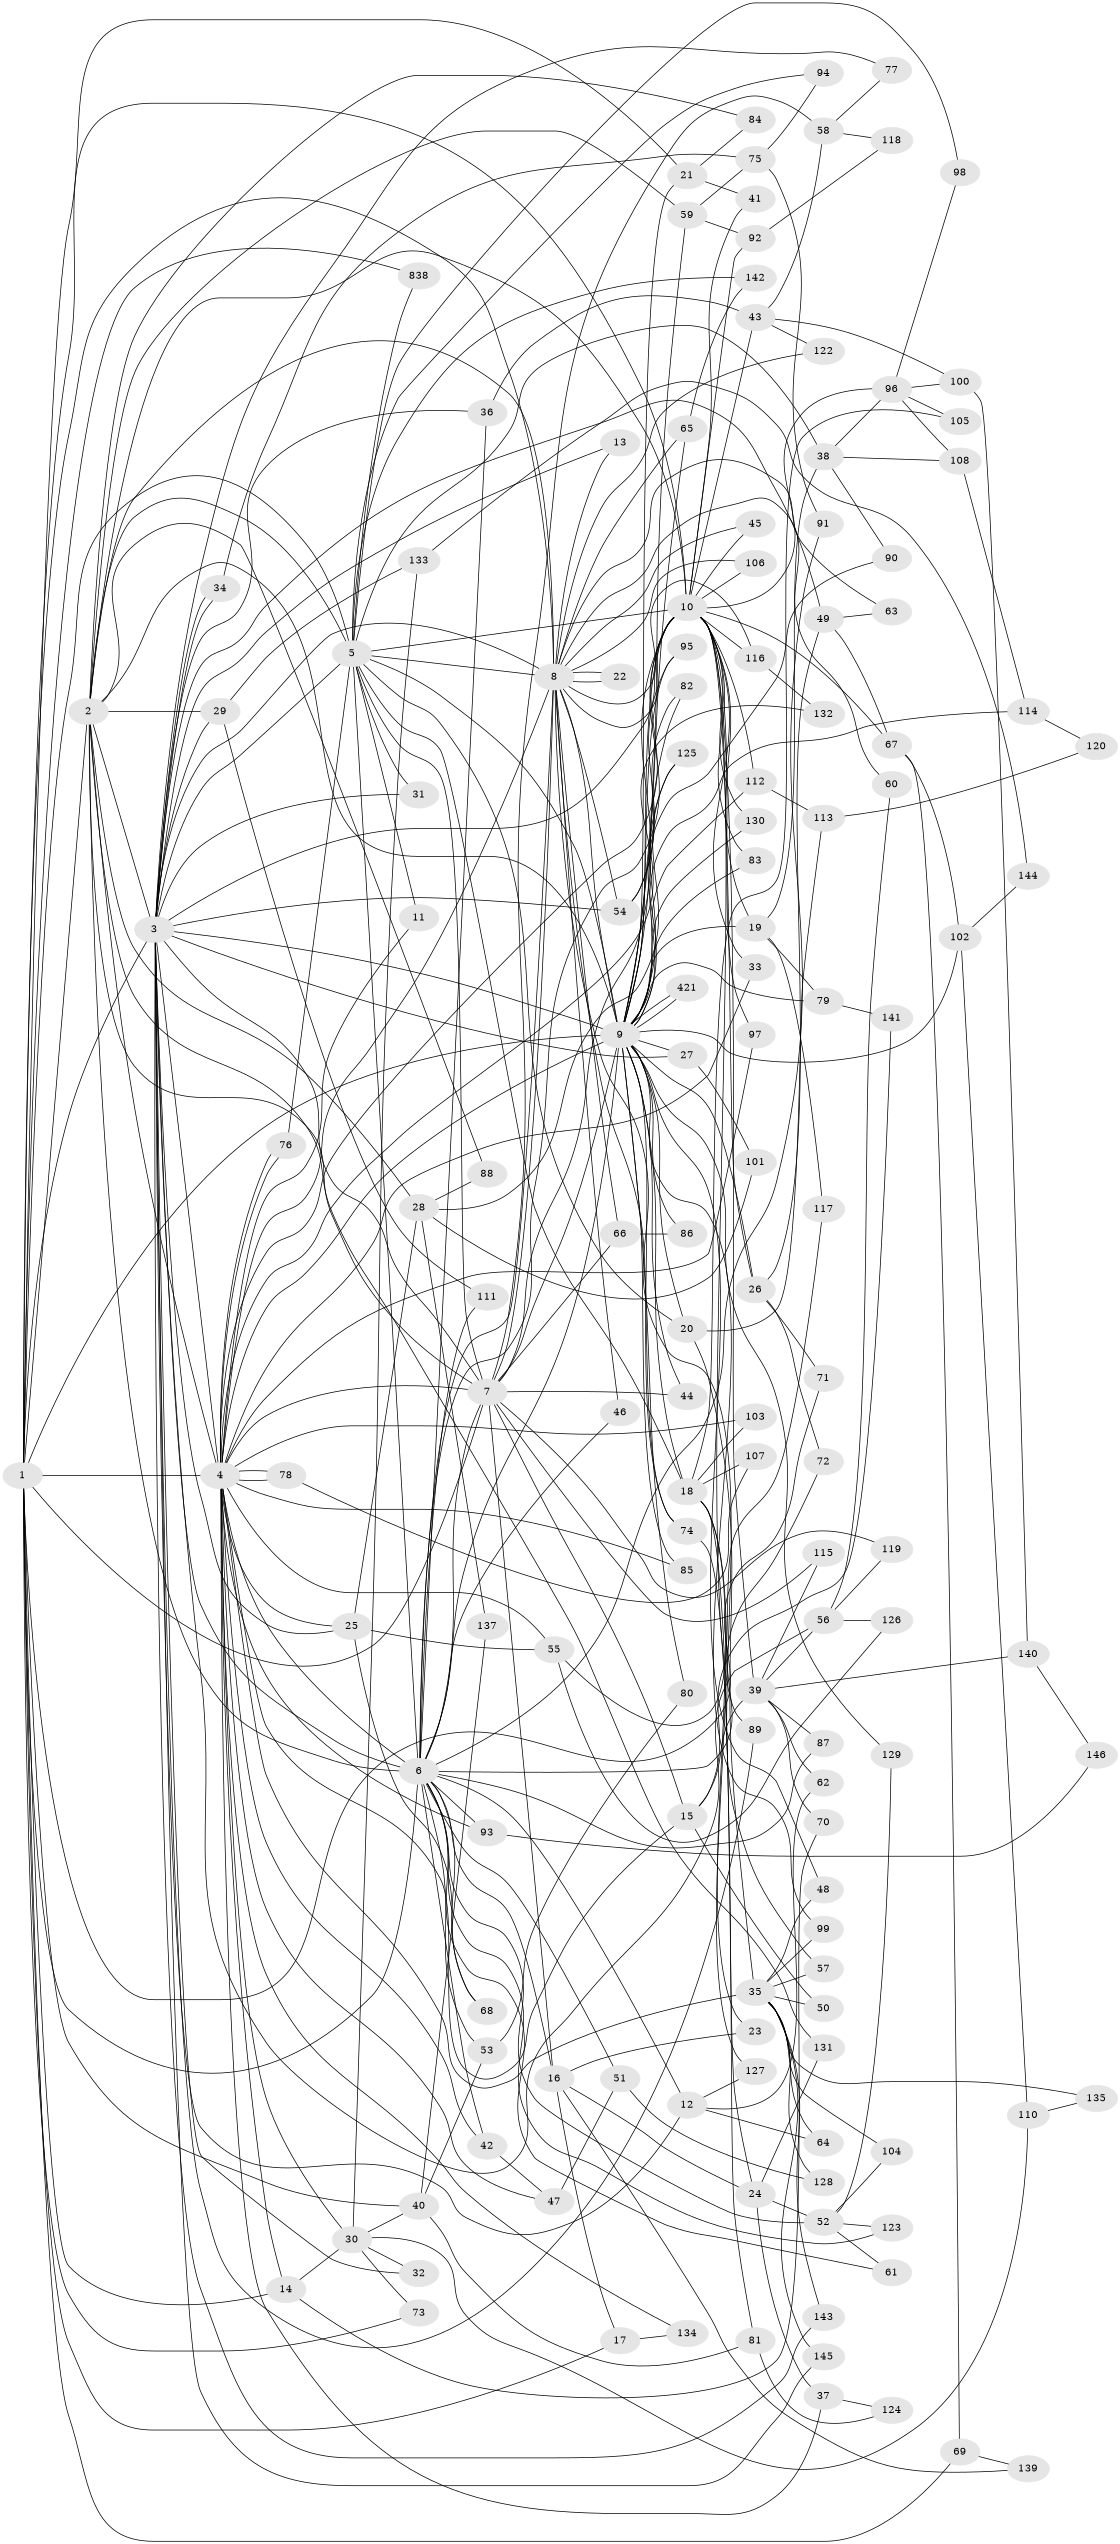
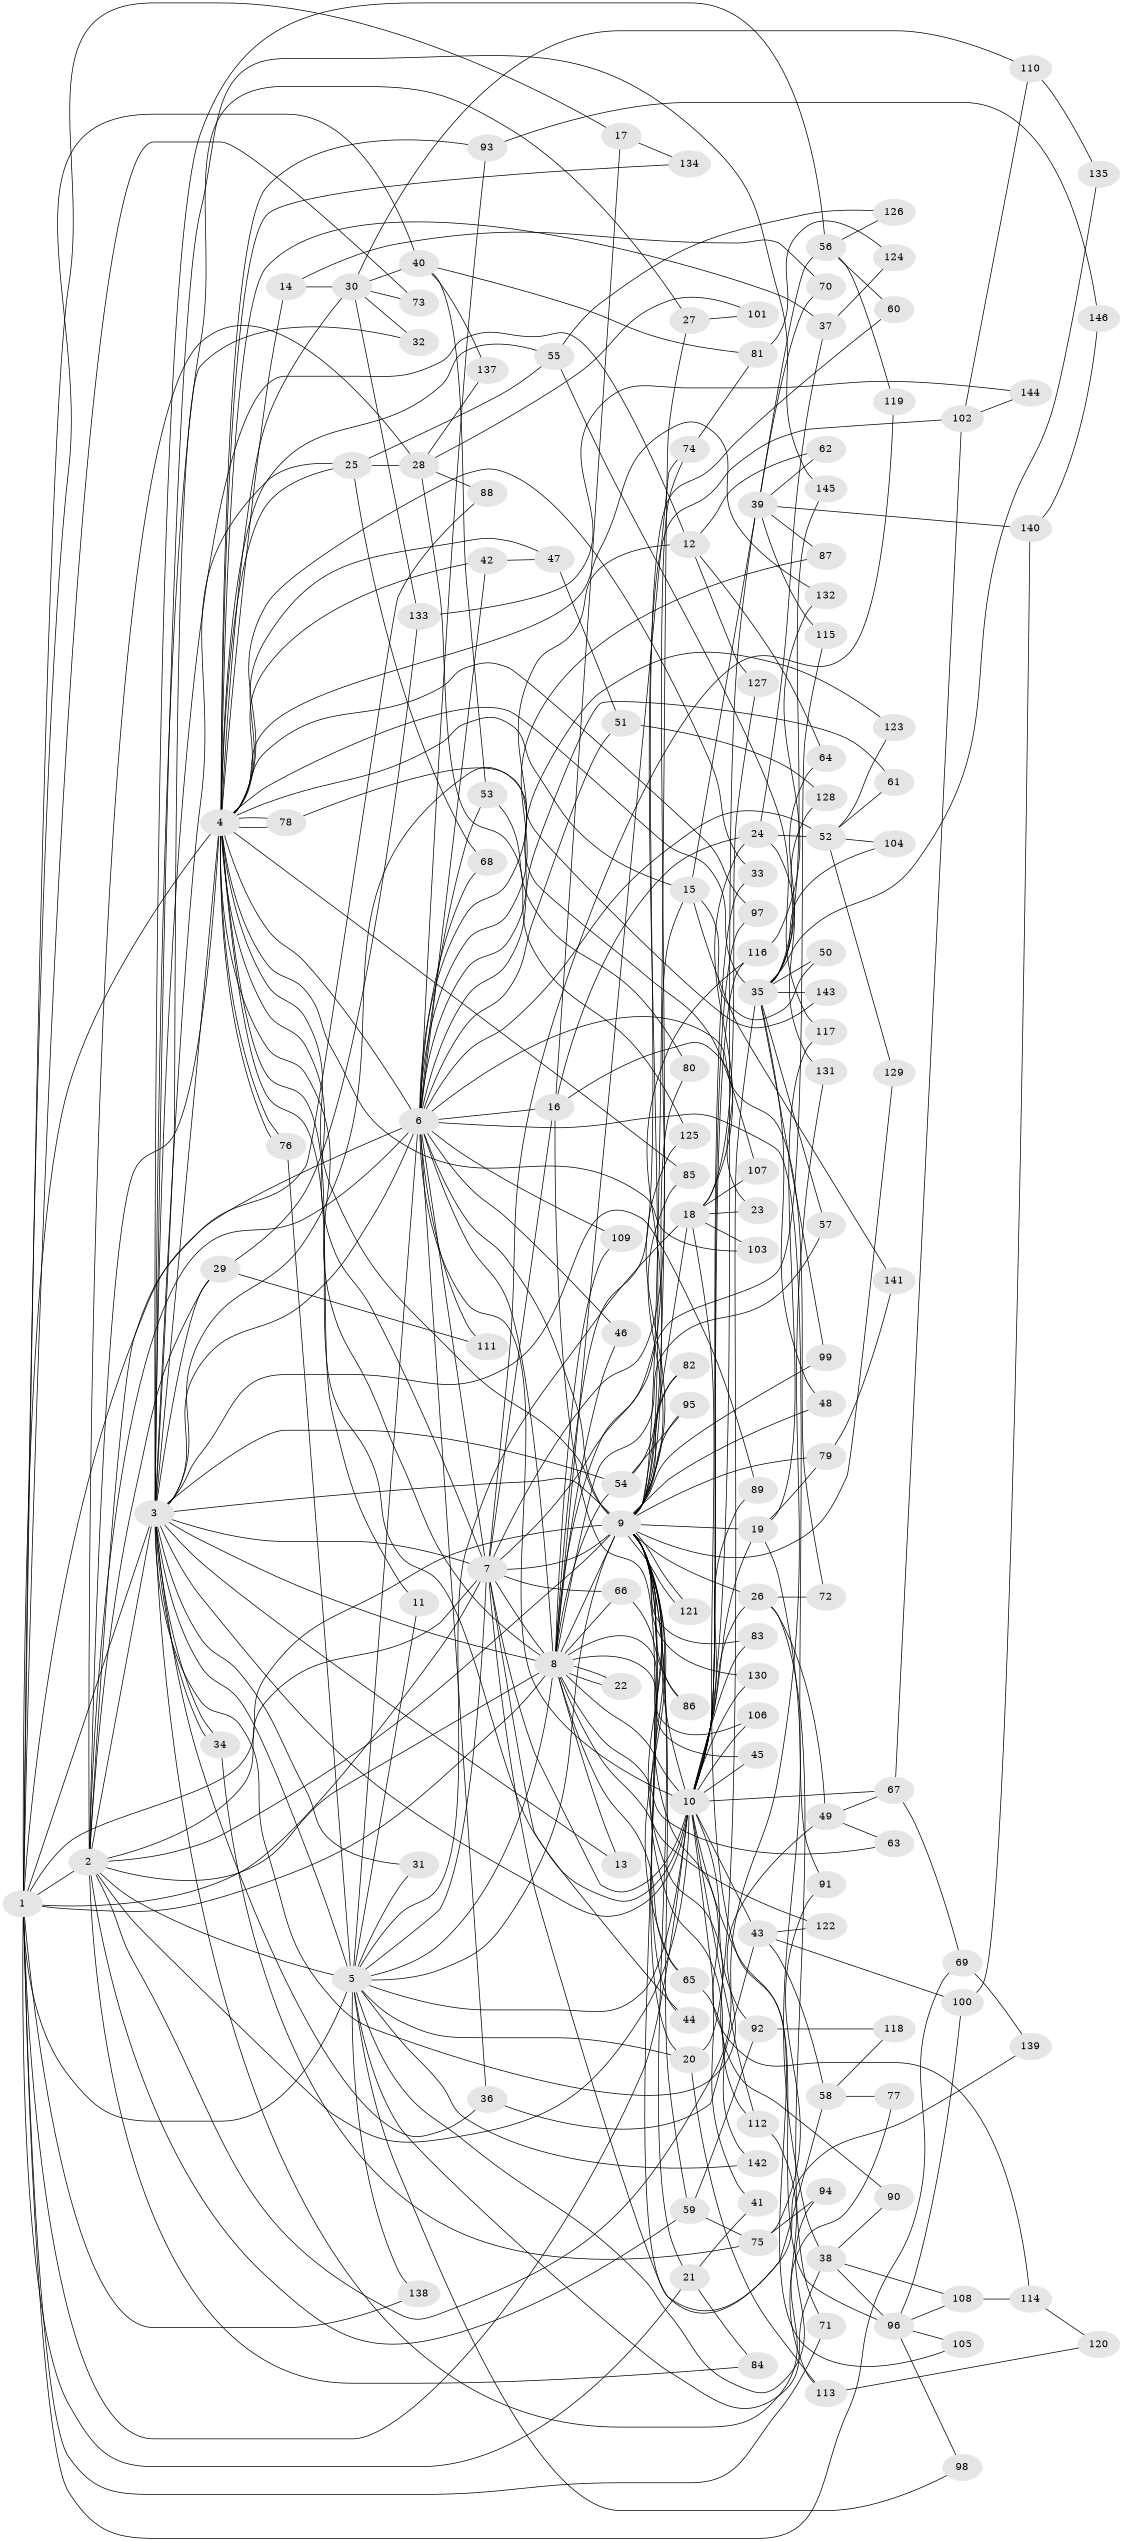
(419, 276) -> (419, 2294)
(687, 988) -> (690, 1612)
none -> (621, 1238)
(43, 2032) -> none
